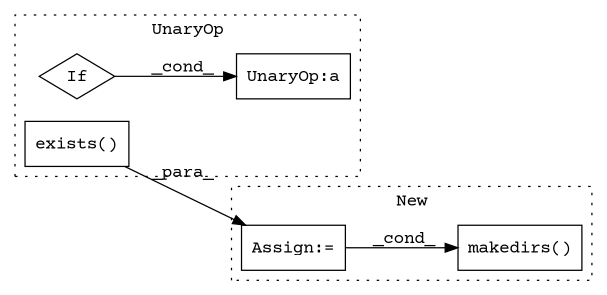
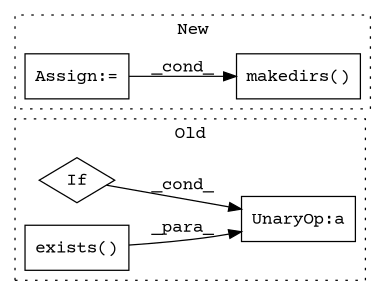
(188, 29) -> (190, 133)
(179, 193) -> (179, 241)
